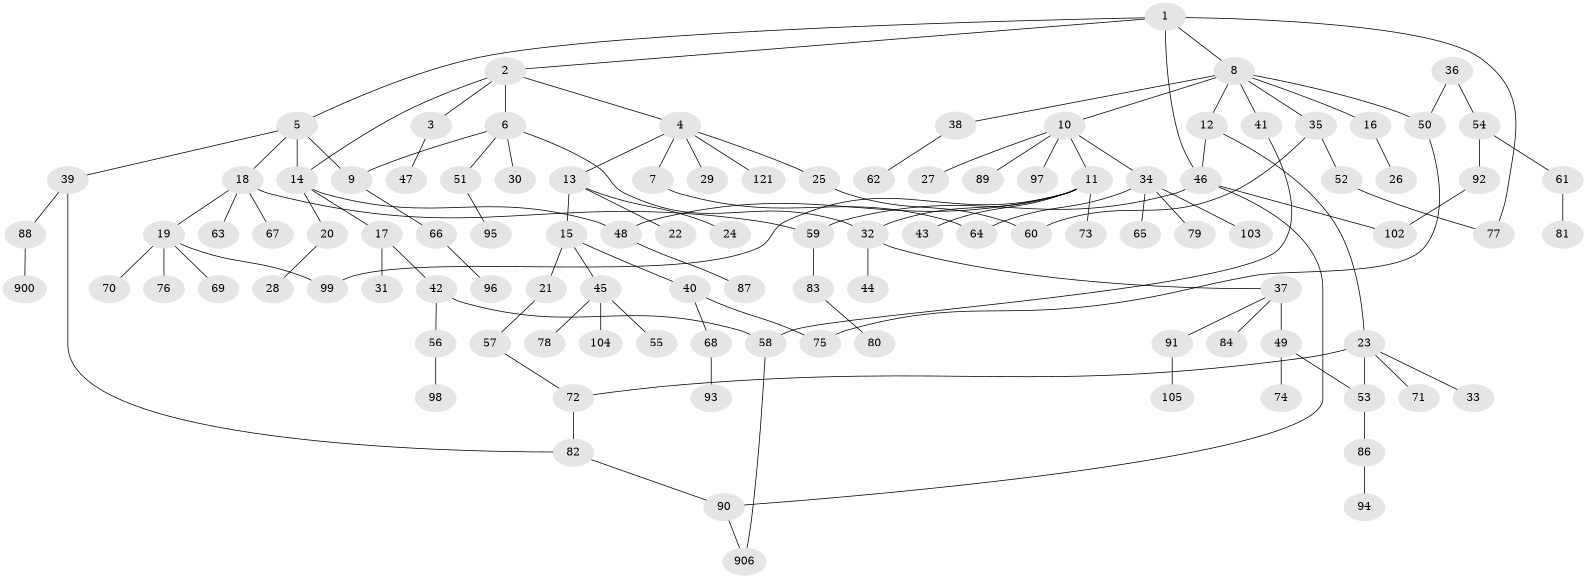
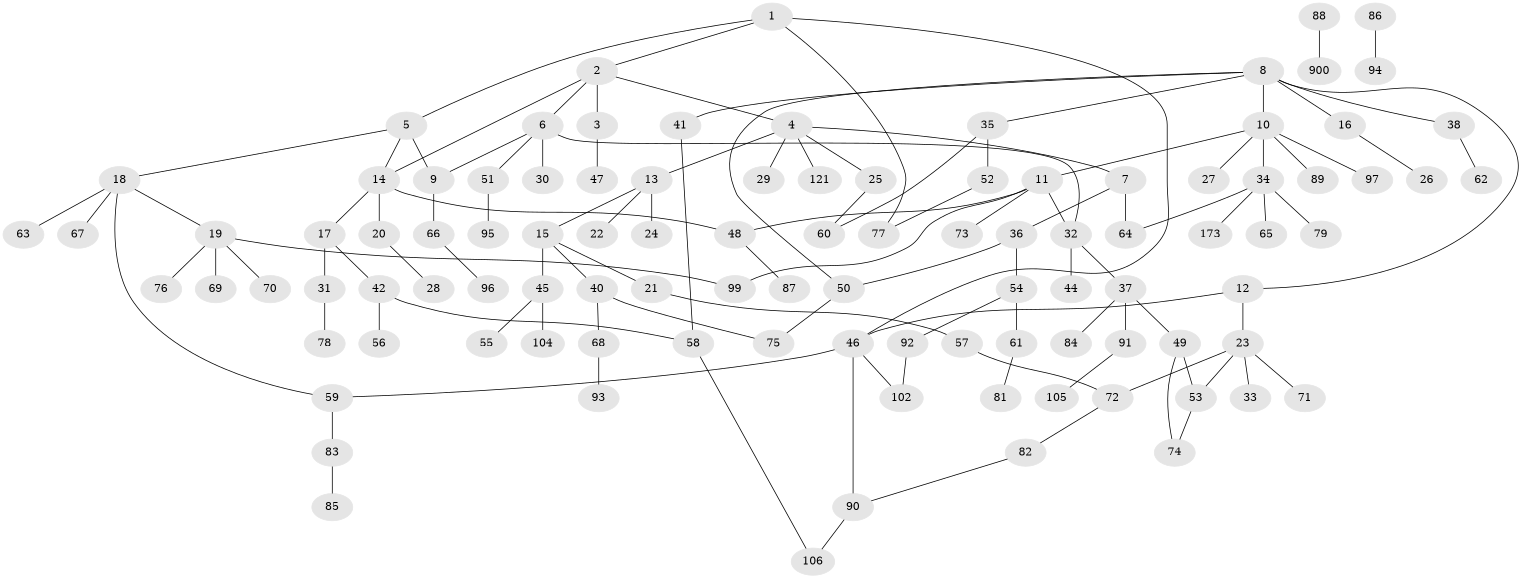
(1200, 44) -> none
(68, 180) -> none
none -> (1071, 207)
(922, 235) -> none
(1251, 235) -> (1210, 235)
(577, 312) -> (325, 316)
(875, 344) -> (332, 507)
(436, 398) -> none
(1364, 425) -> (1185, 425)
(745, 562) -> (813, 562)
